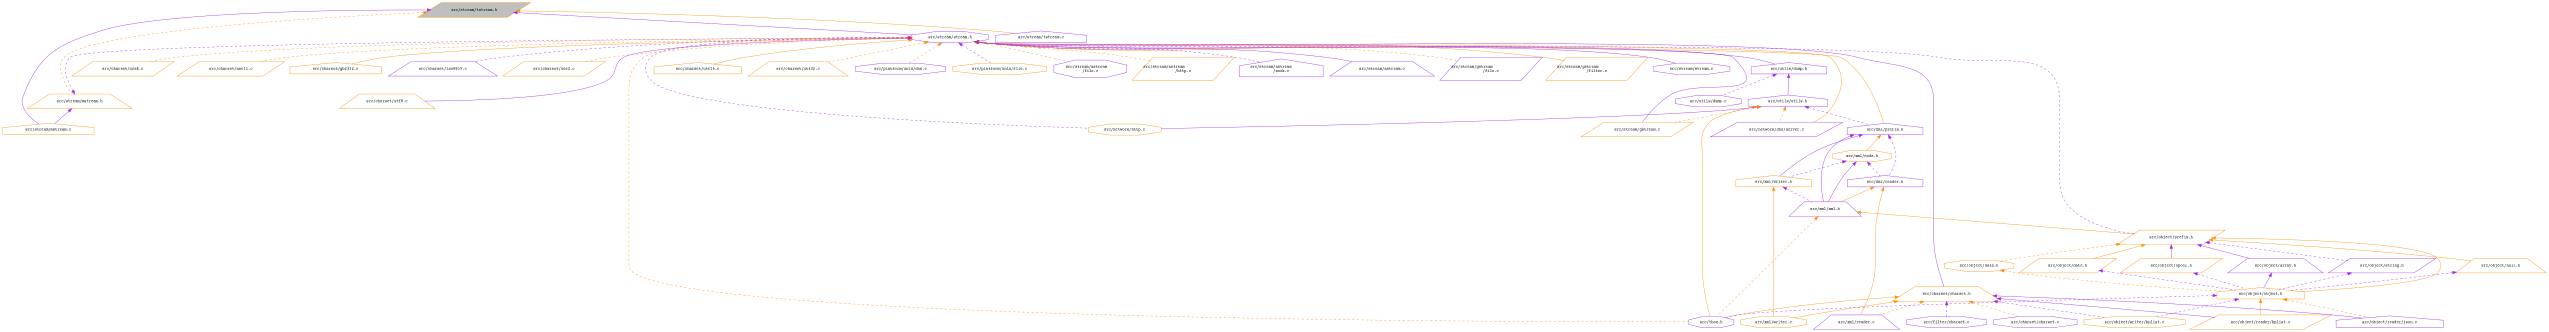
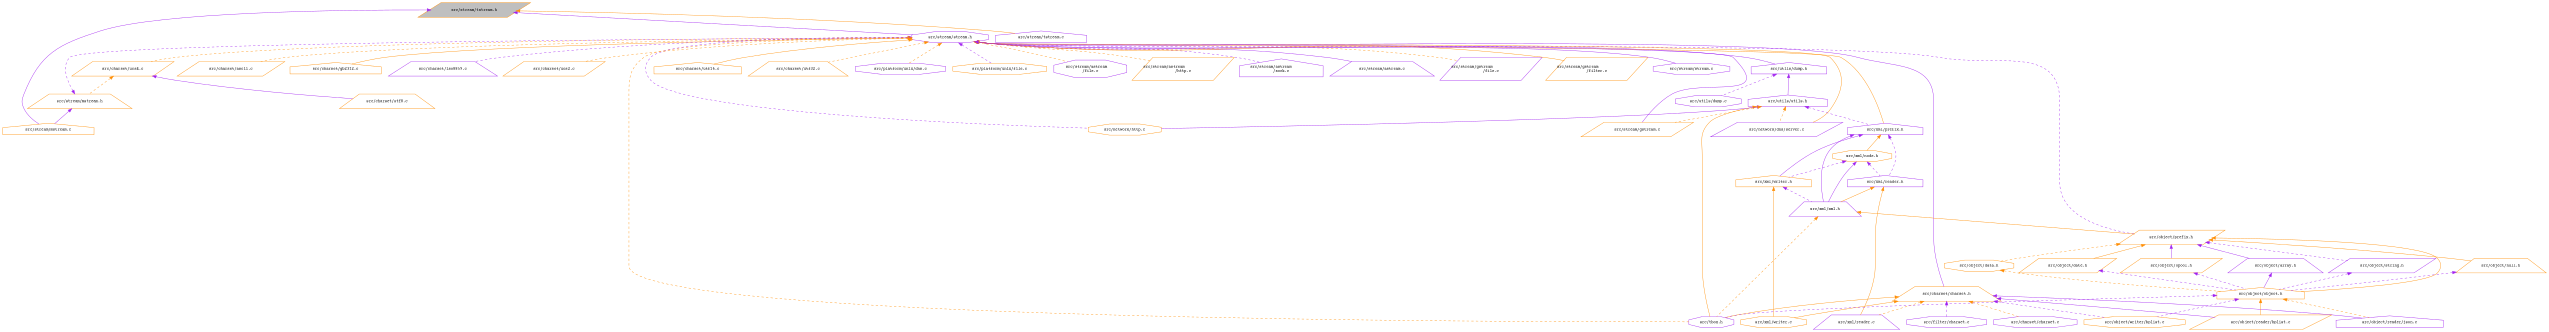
(222, 26) -> (100, 86)
(622, 58) -> (254, 90)
